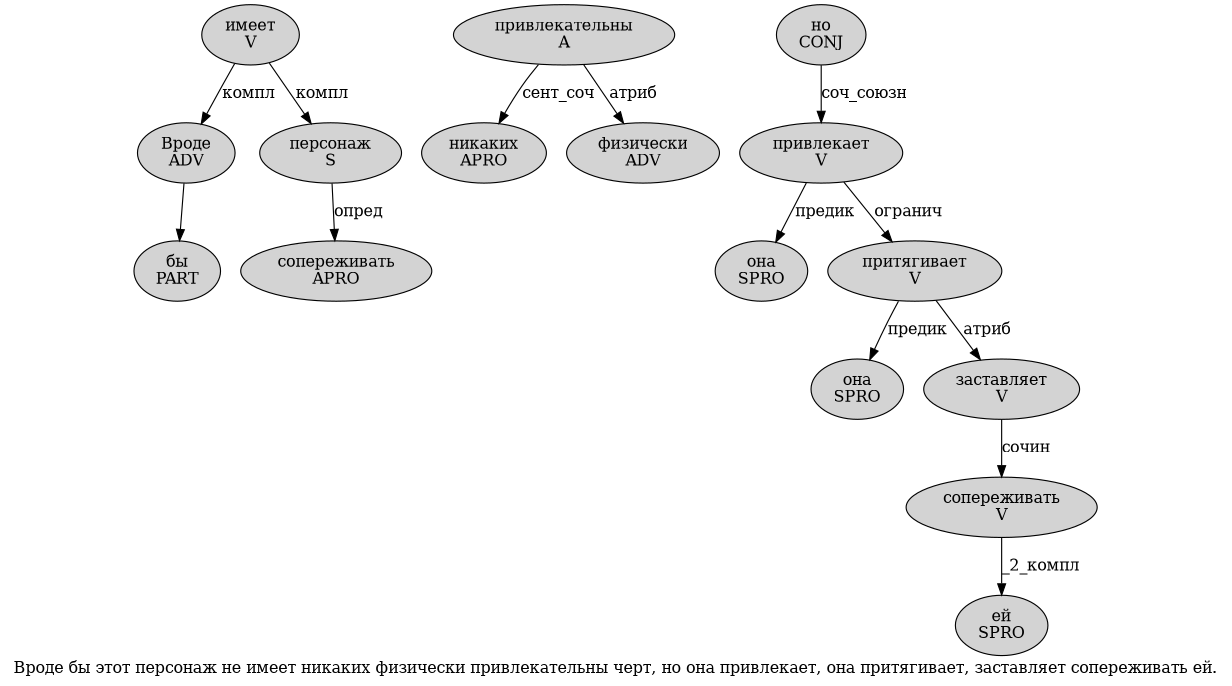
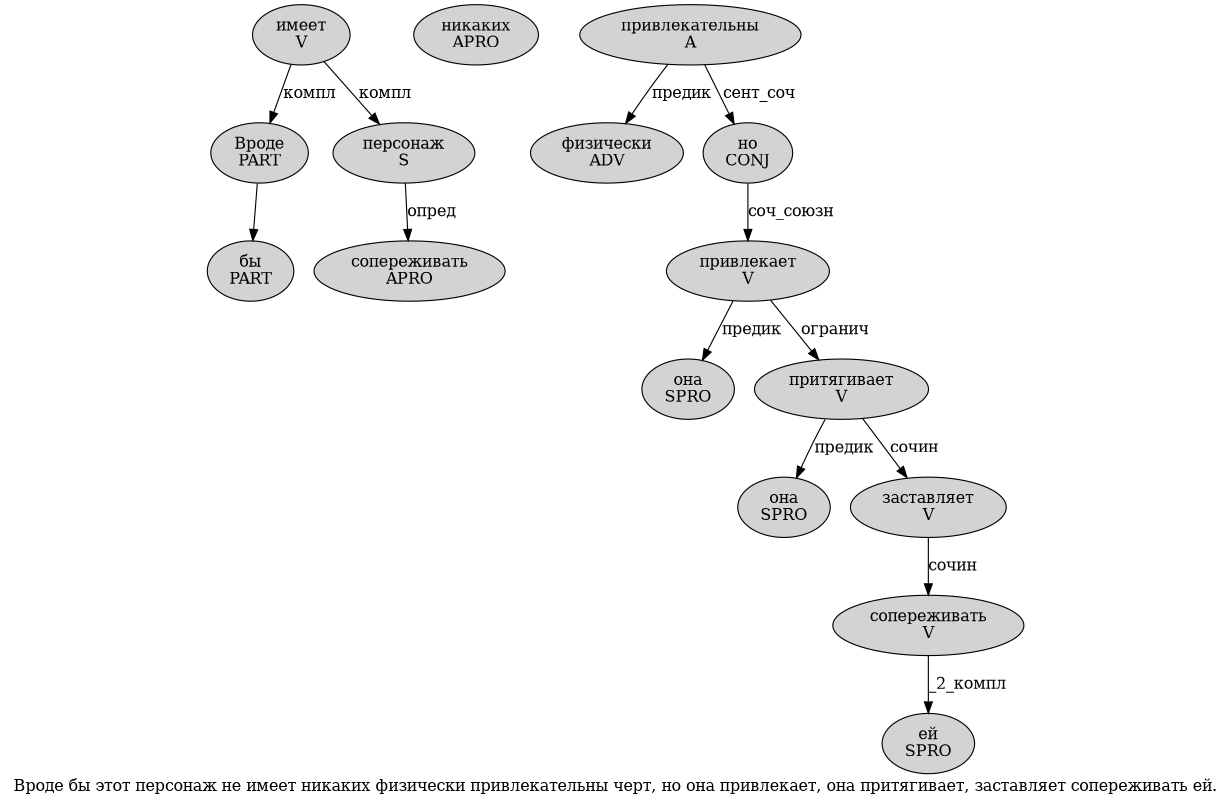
(520, 88) -> (717, 89)
(633, 94) -> (682, 94)
(186, 153) -> (260, 153)
(988, 330) -> (914, 448)
